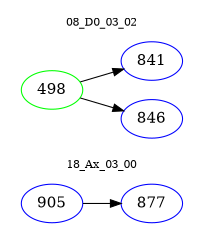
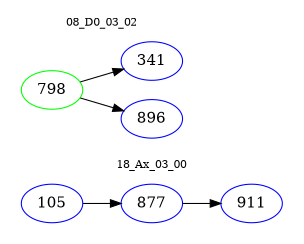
(152, 61) -> (152, 61)
(52, 90) -> (52, 90)
(152, 119) -> (152, 119)
(52, 203) -> (52, 203)
none -> (252, 203)
